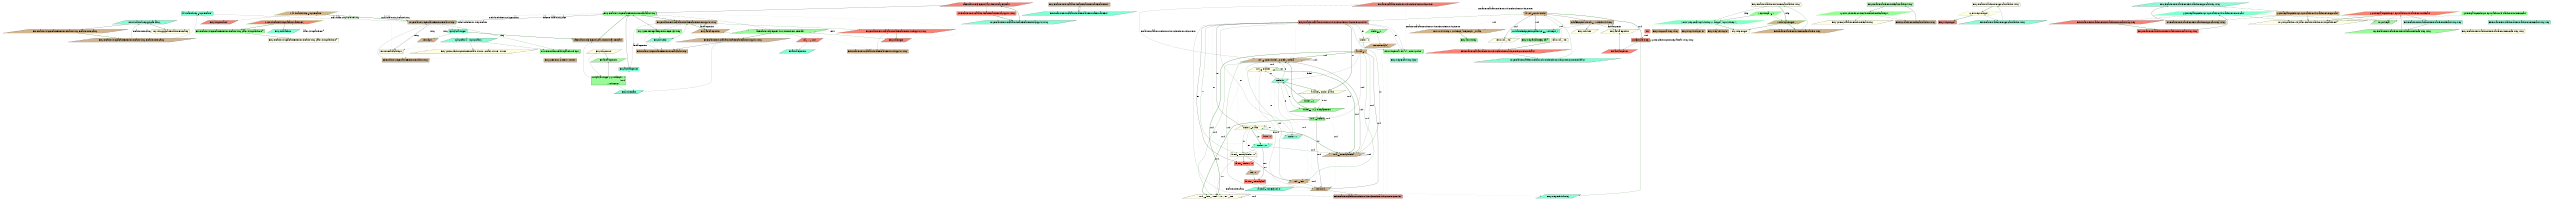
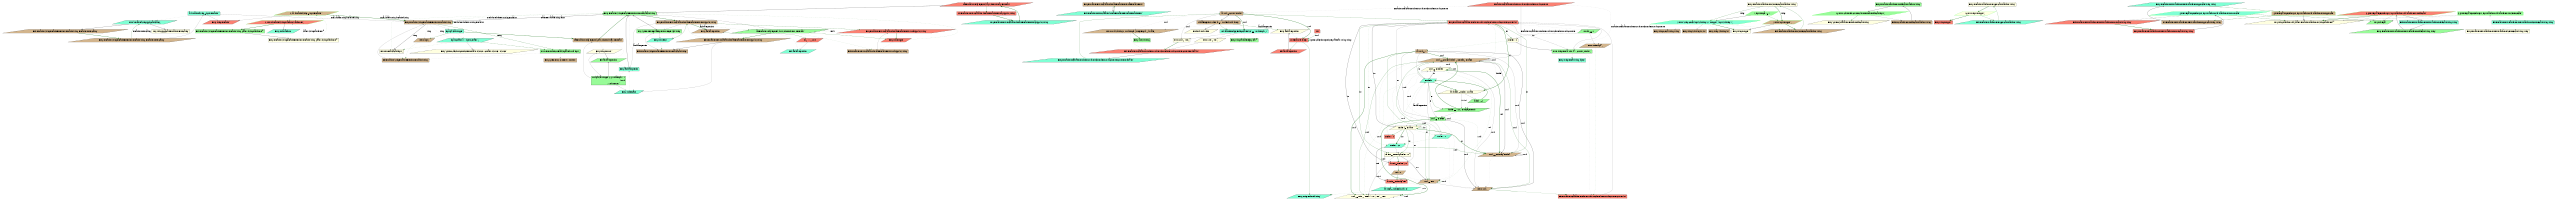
(1516, 24) -> none
(1585, 31) -> (1201, 31)
(1271, 106) -> (1420, 106)
(1222, 177) -> (1378, 177)
(1235, 189) -> (1424, 189)
